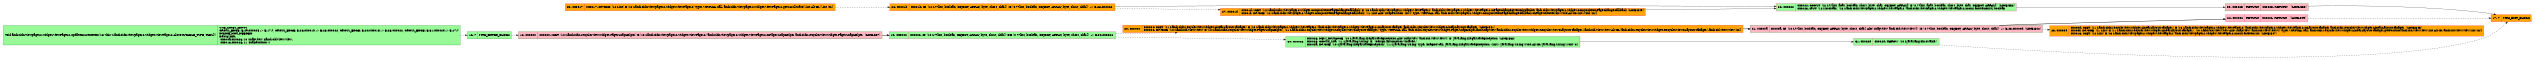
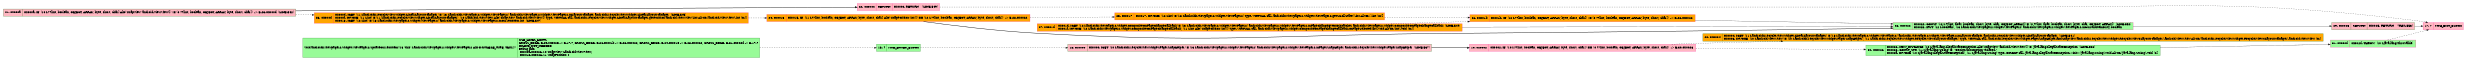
(2284, 7) -> (2391, 26)
(1167, 9) -> (1429, 23)
none -> (898, 18)
(2511, 18) -> (2443, 26)
(1433, 29) -> (2013, 37)
(1746, 29) -> none
(1002, 35) -> (1583, 48)
